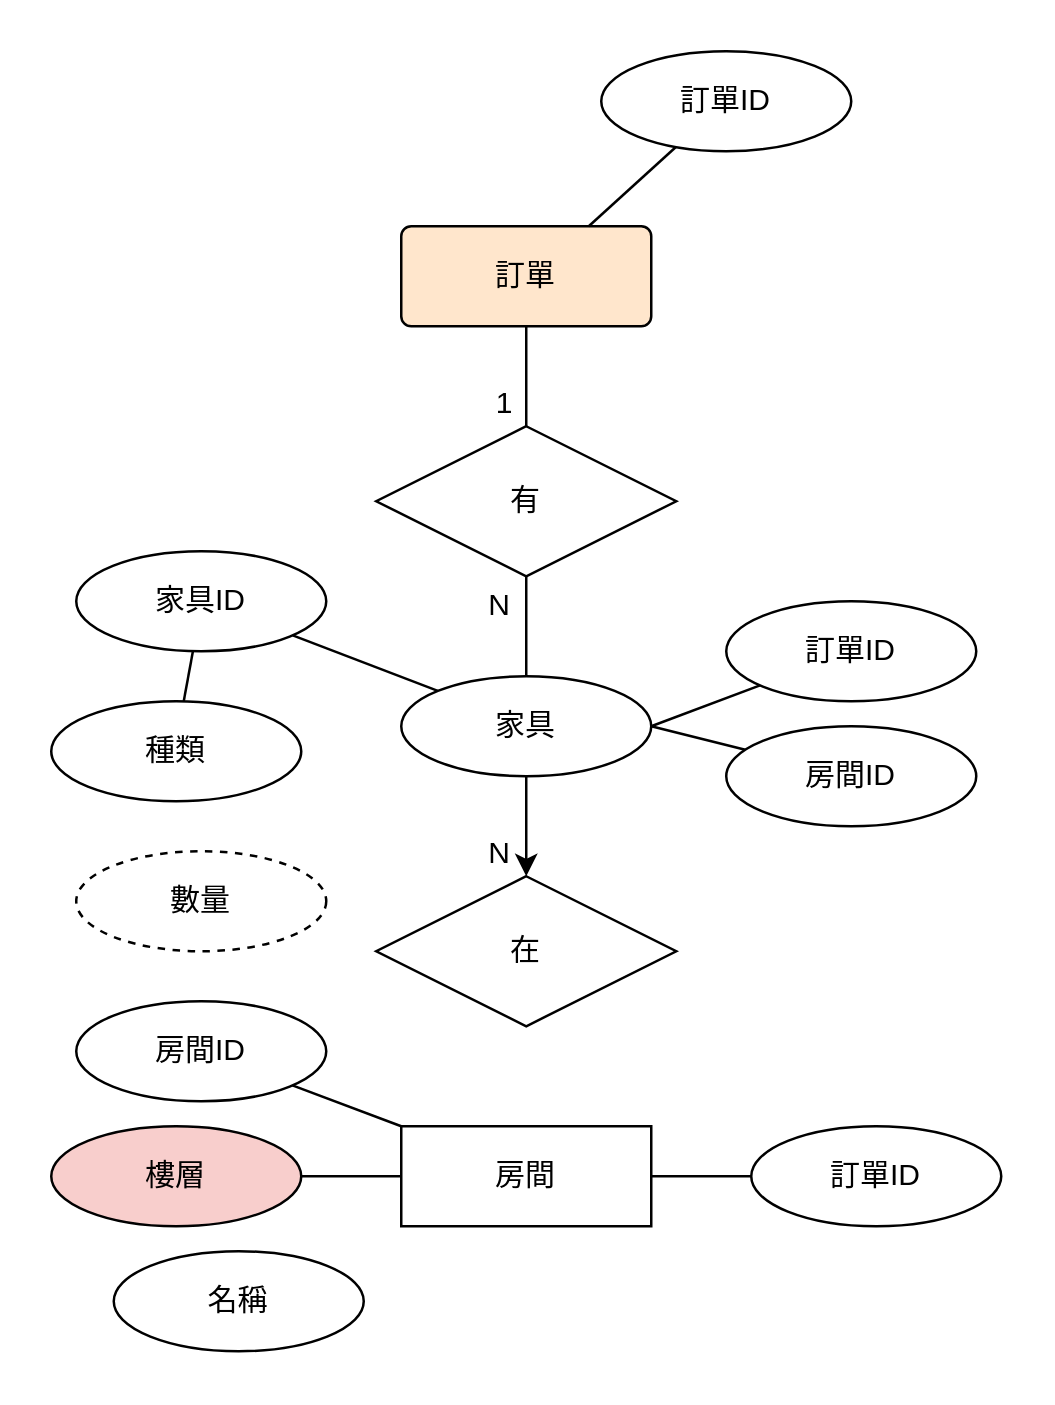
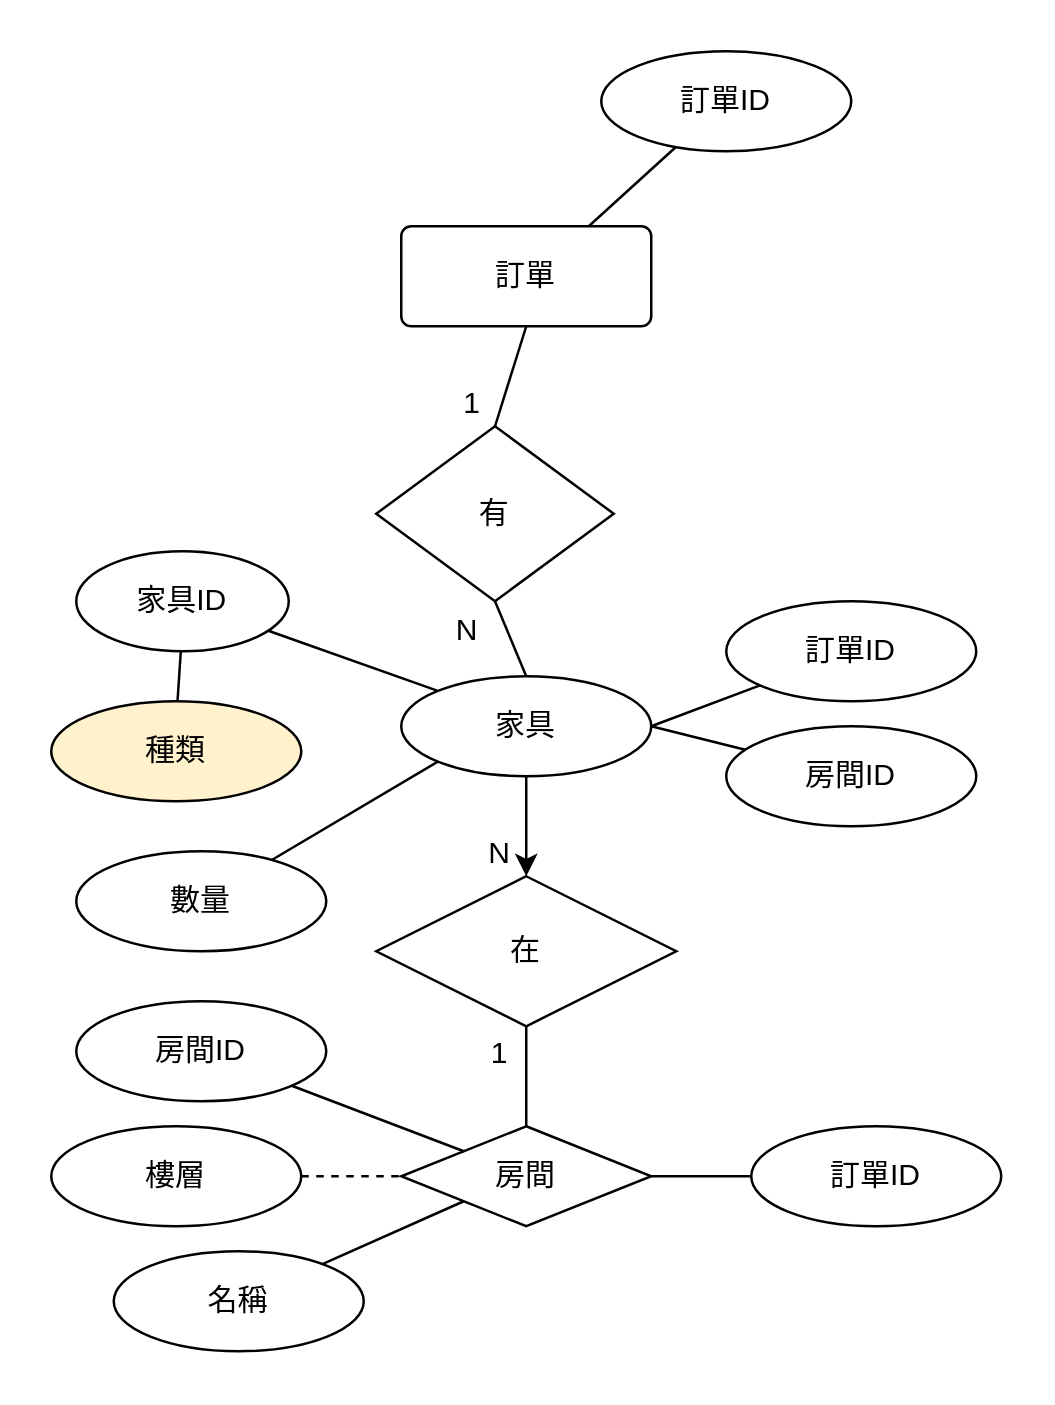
(526, 276) -> (526, 276)
(526, 501) -> (495, 514)
(201, 601) -> (183, 601)
(176, 751) -> (176, 751)
none -> (354, 811)
(201, 901) -> (201, 901)
none -> (526, 1076)
(176, 1176) -> (176, 1176)
(354, 1176) -> (354, 1176)
(526, 1176) -> (526, 1176)
none -> (393, 1233)
